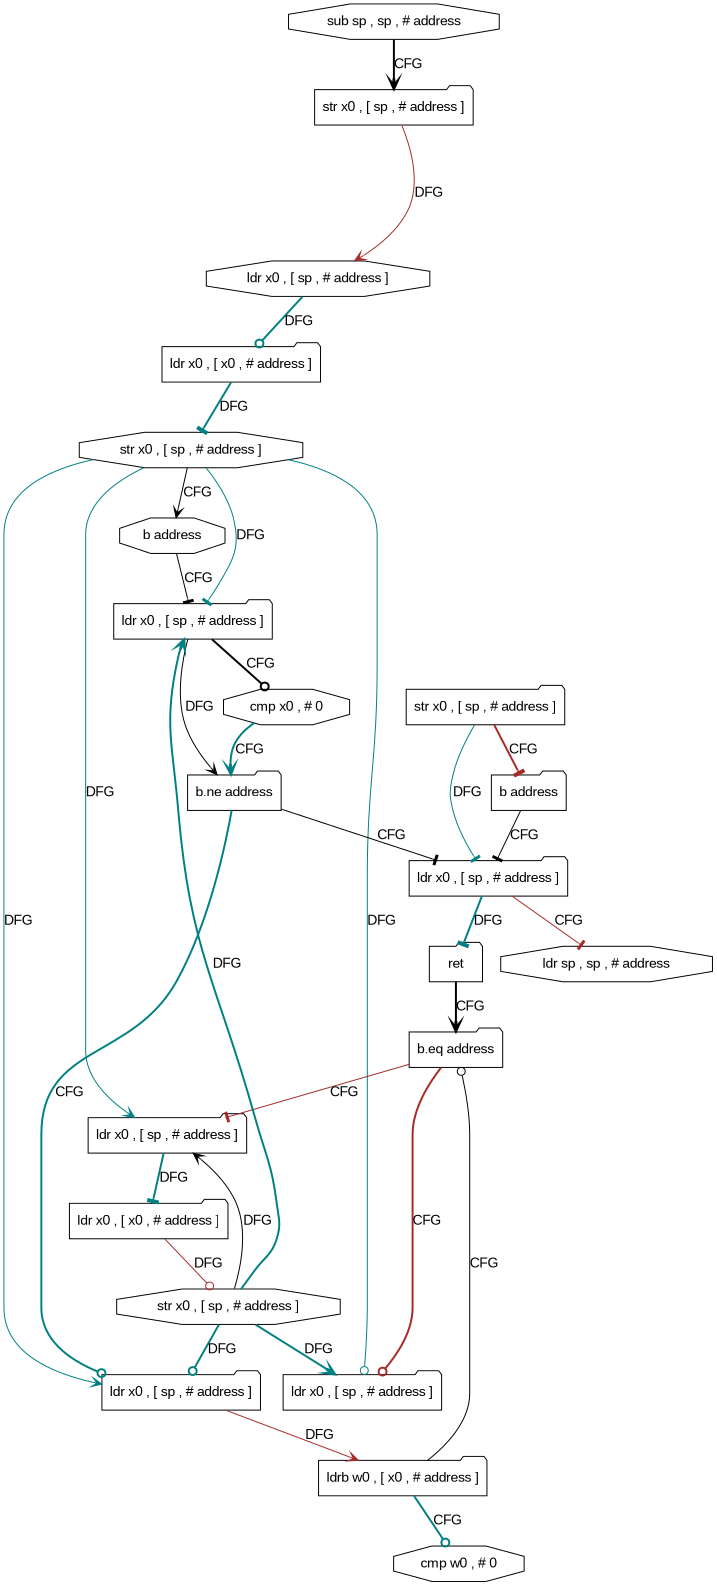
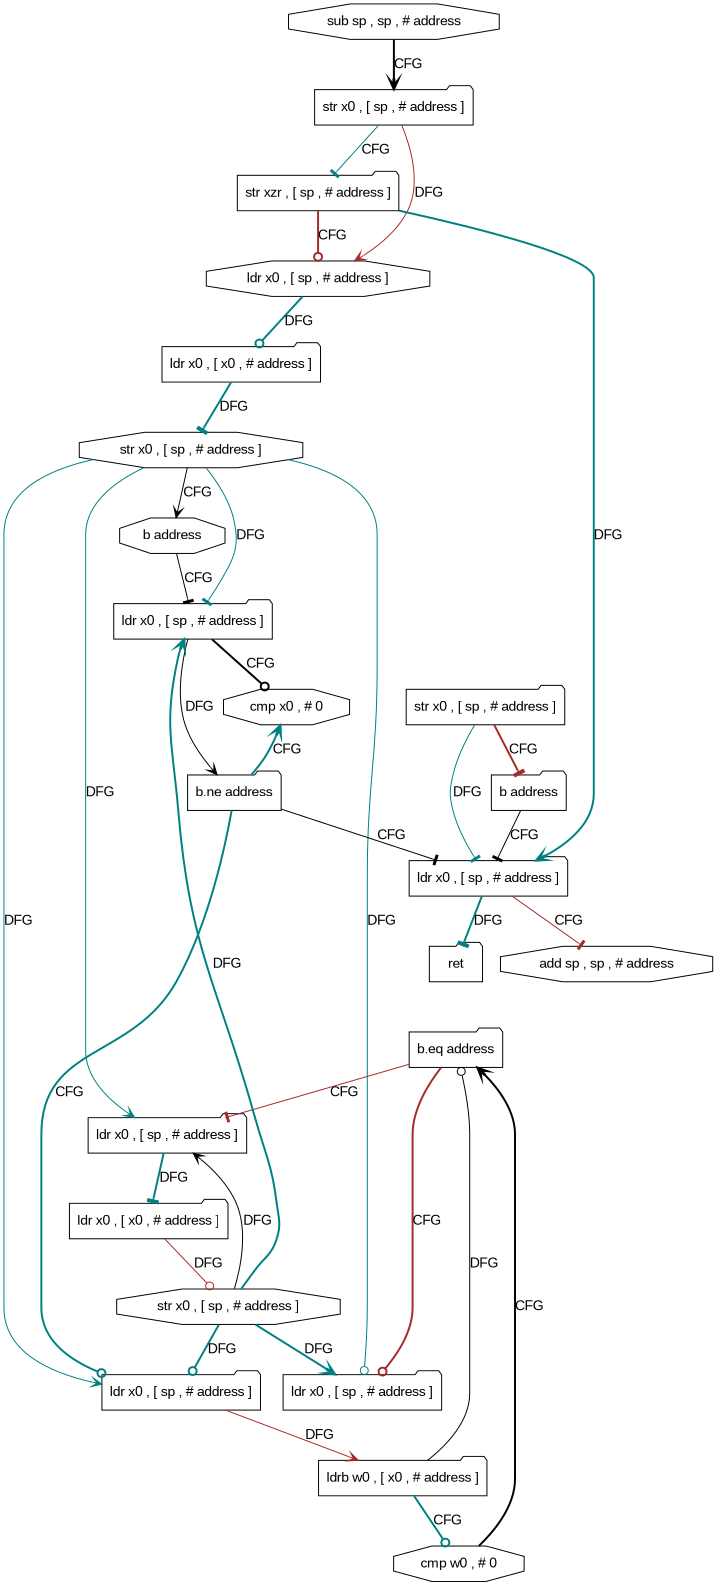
none -> (318, 193)
(236, 741) -> (266, 756)
(607, 964) -> (607, 964)
(456, 1002) -> (515, 1311)
(484, 1264) -> (484, 1264)
